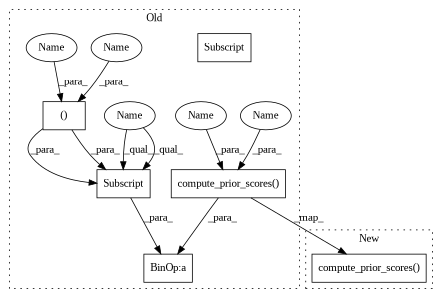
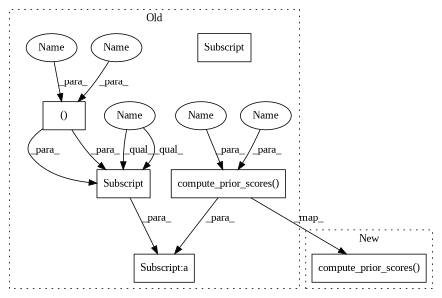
(168, 268) -> (164, 268)
